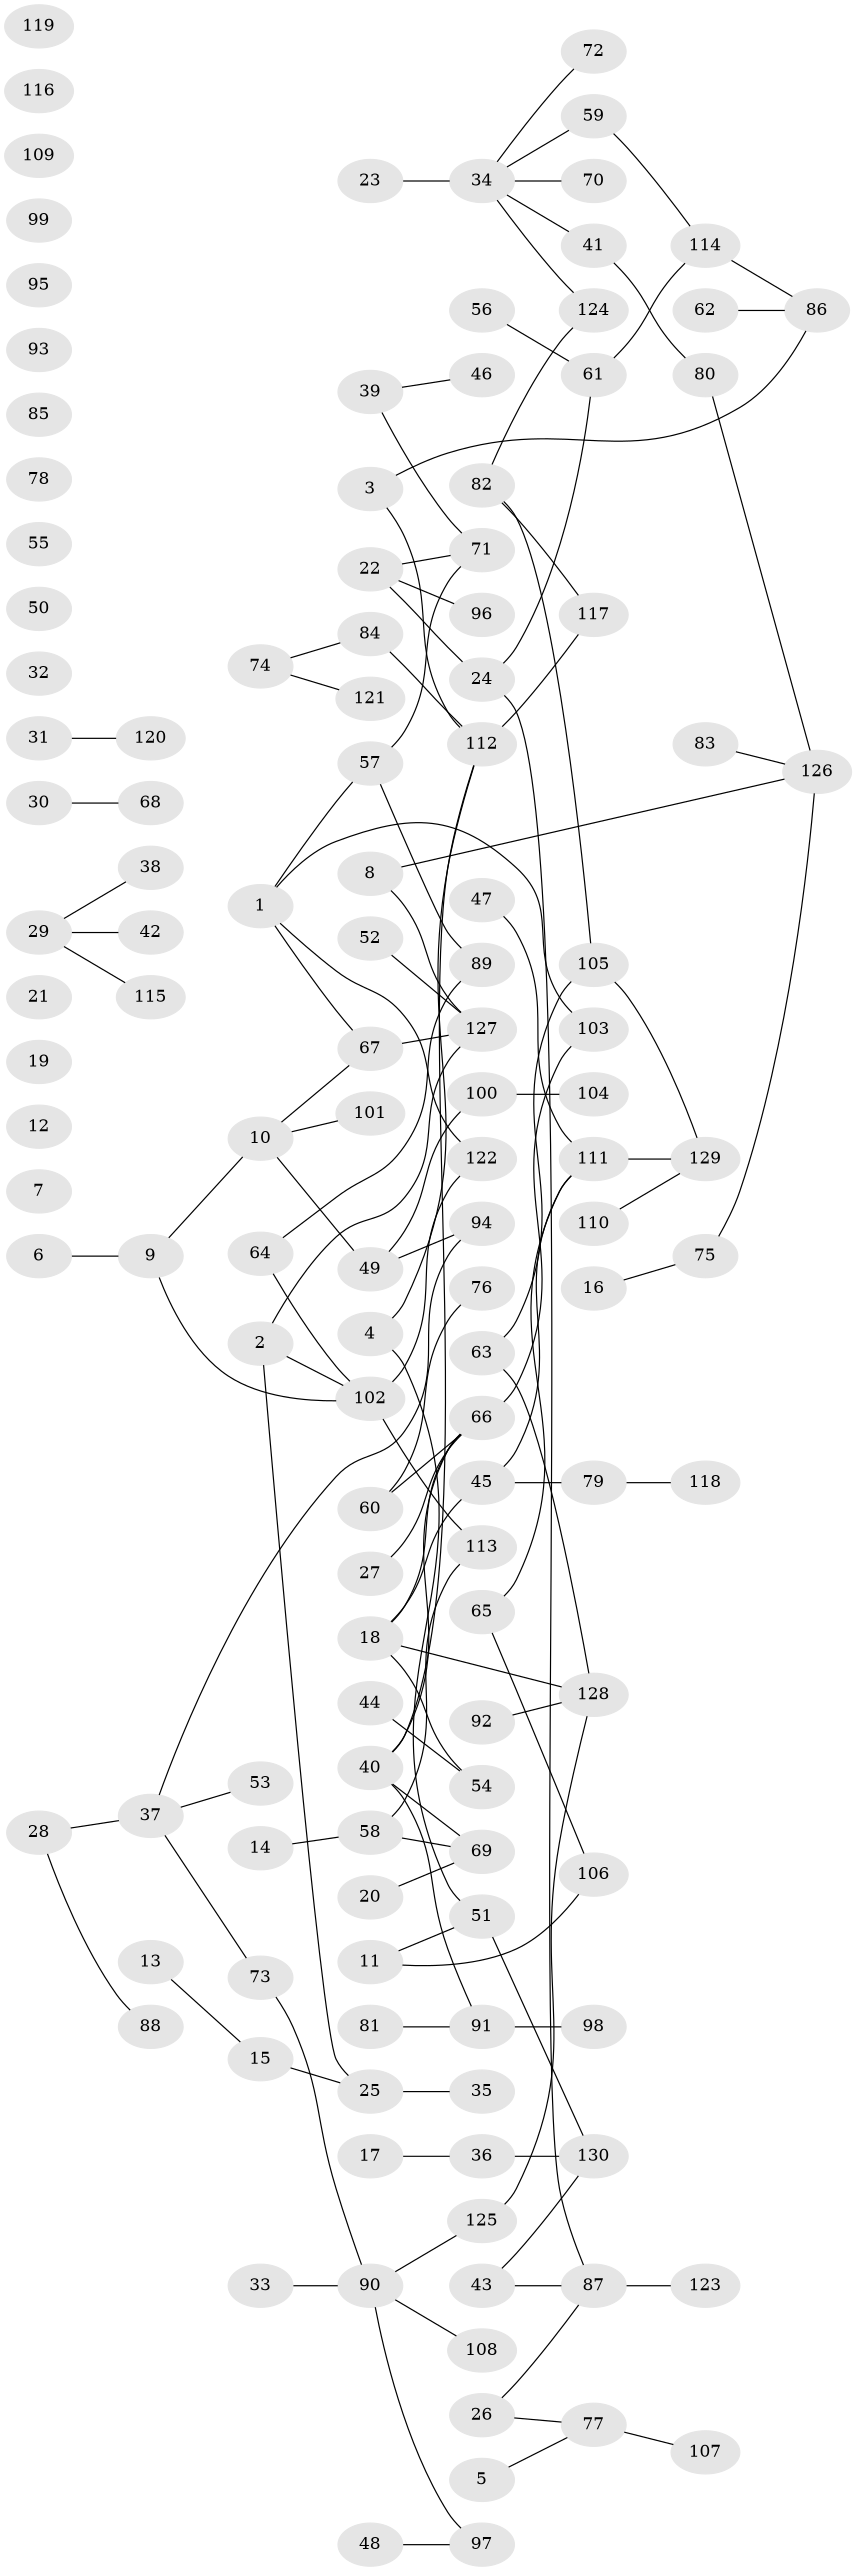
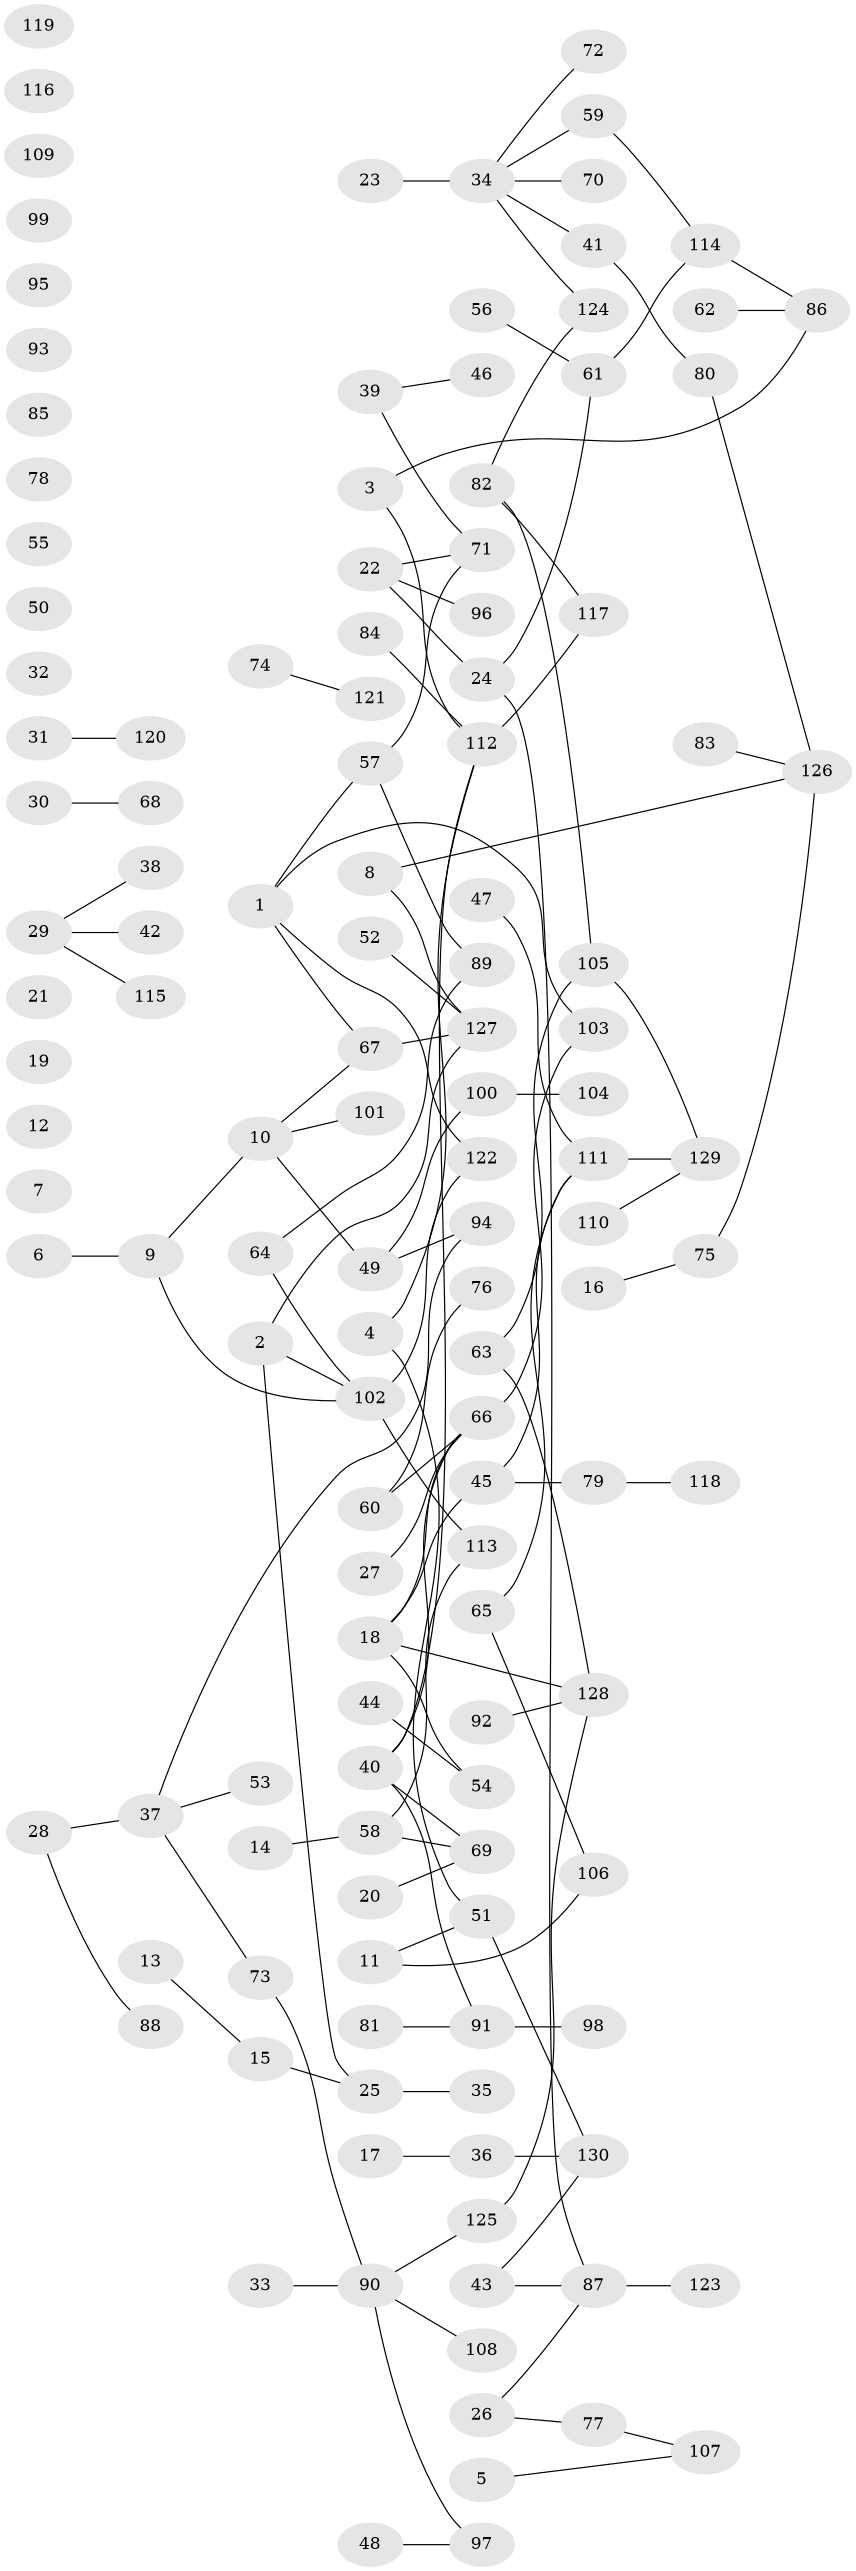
(315, 650) -> none
(538, 2452) -> (593, 2466)
